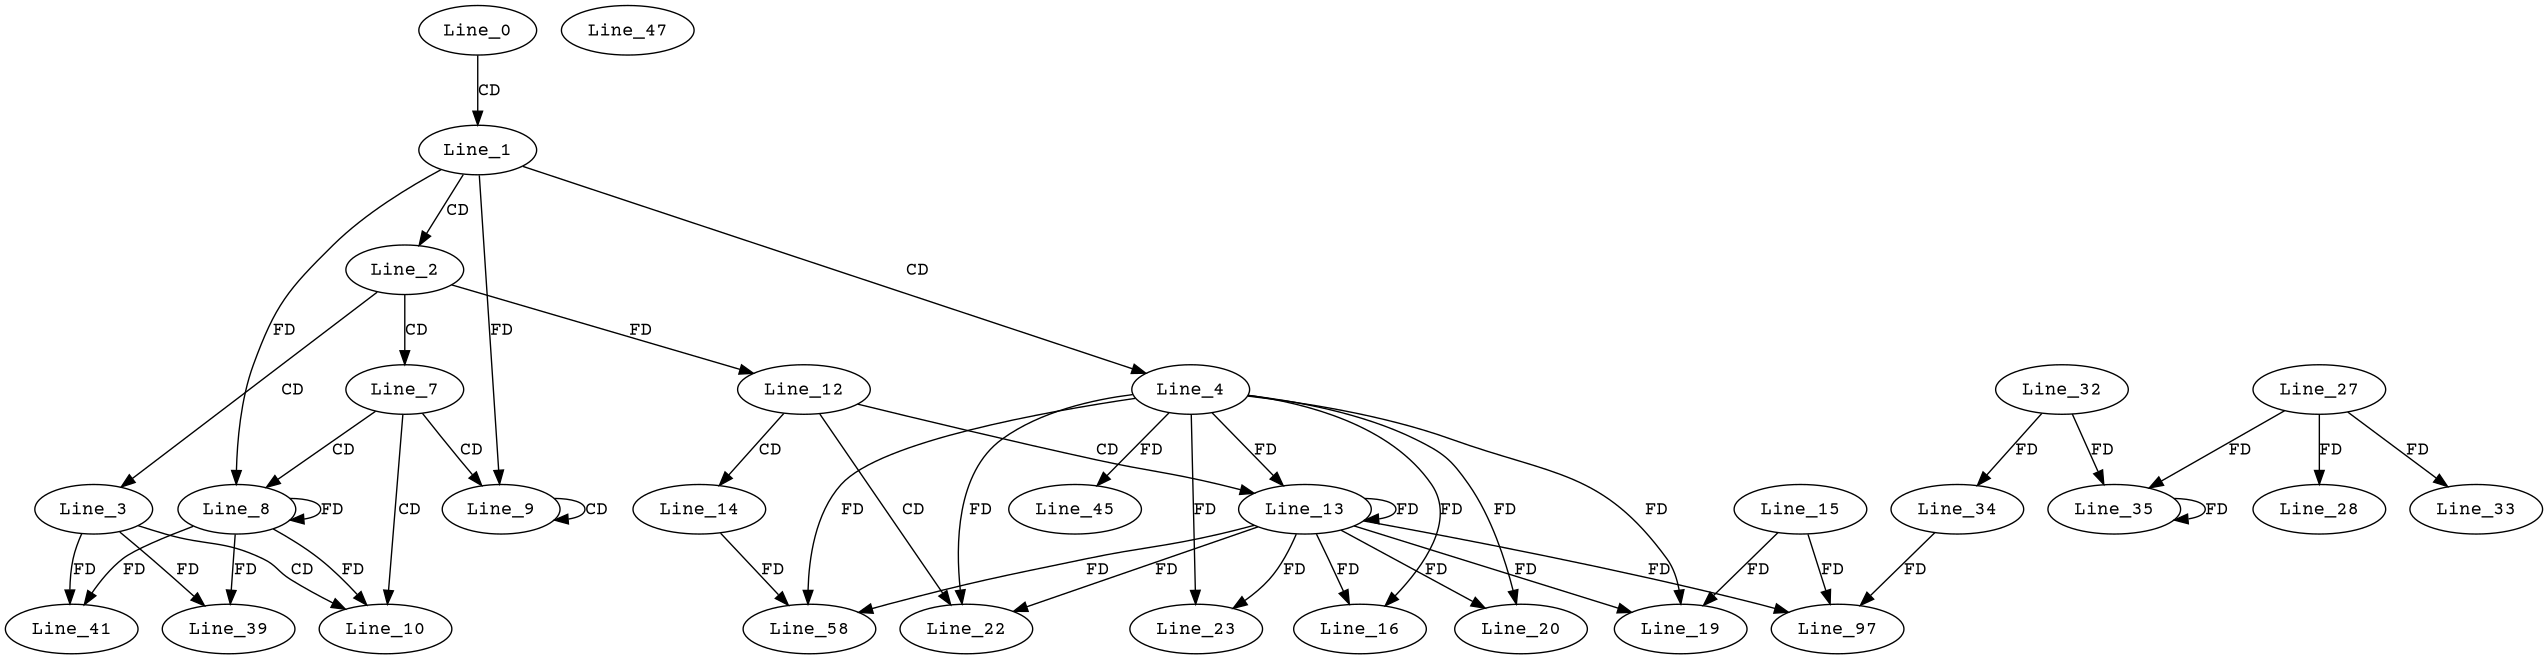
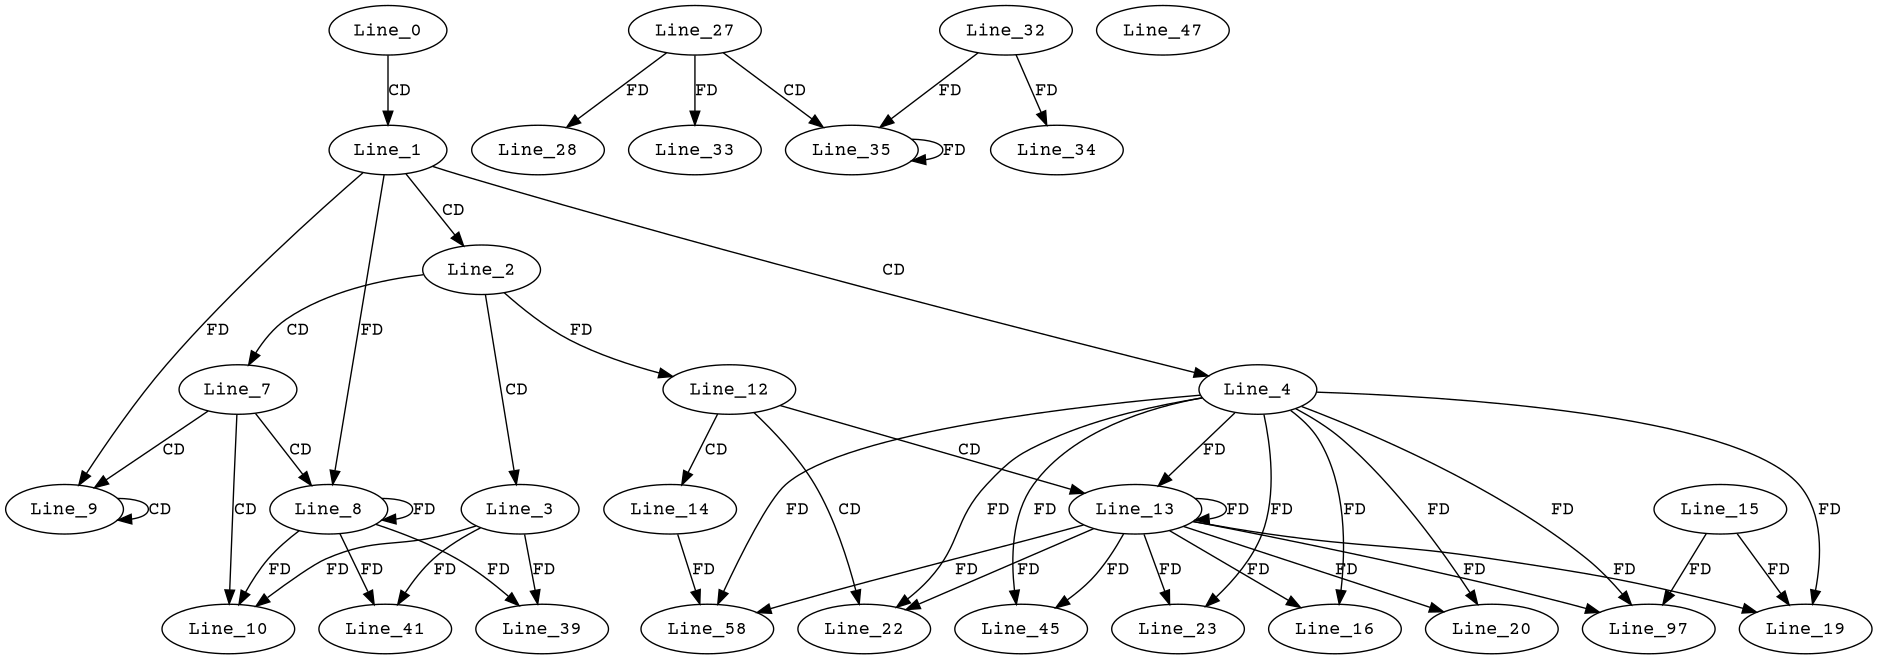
(2240, 449) -> (795, 90)
(1903, 564) -> (1472, 484)
(302, 569) -> (338, 569)
none -> (1099, 570)
